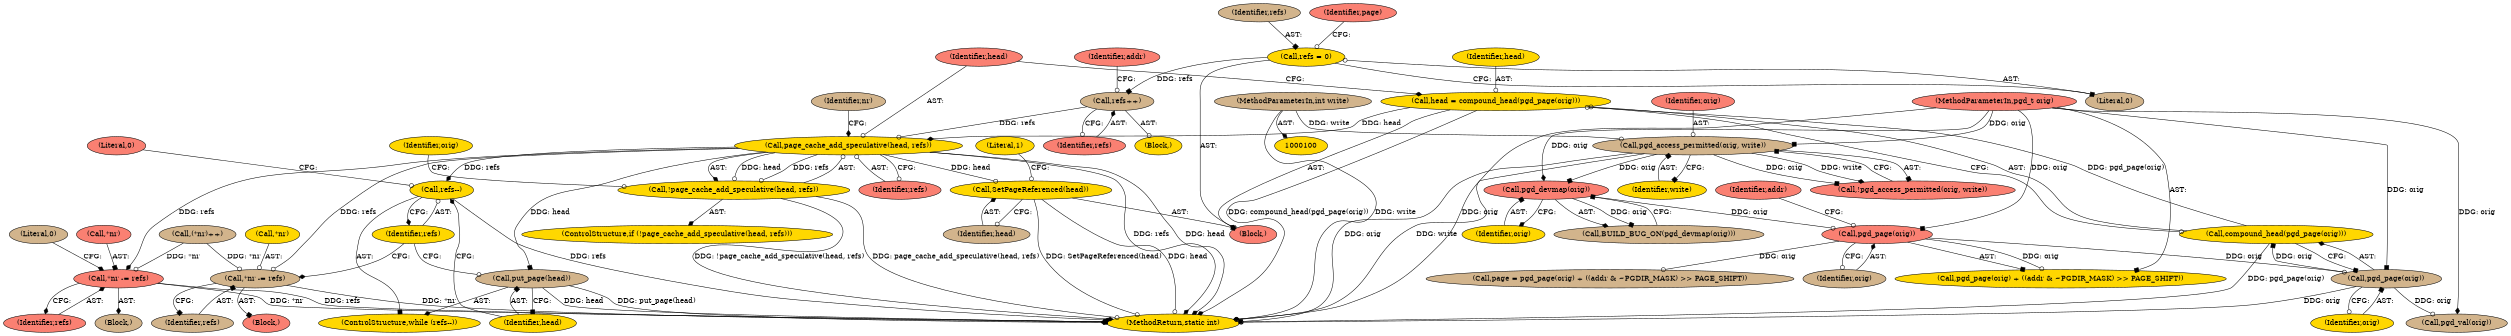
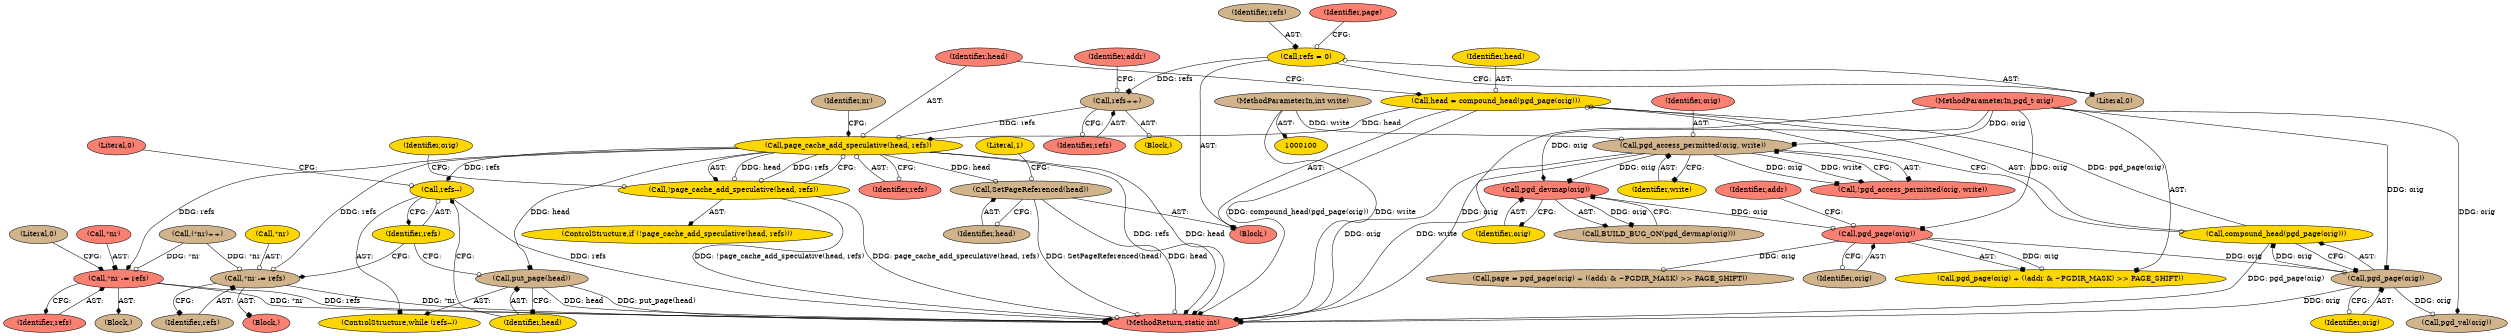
(848, 168) -> (848, 168)
(1031, 190) -> (1031, 190)
(1173, 323) -> (1173, 323)
